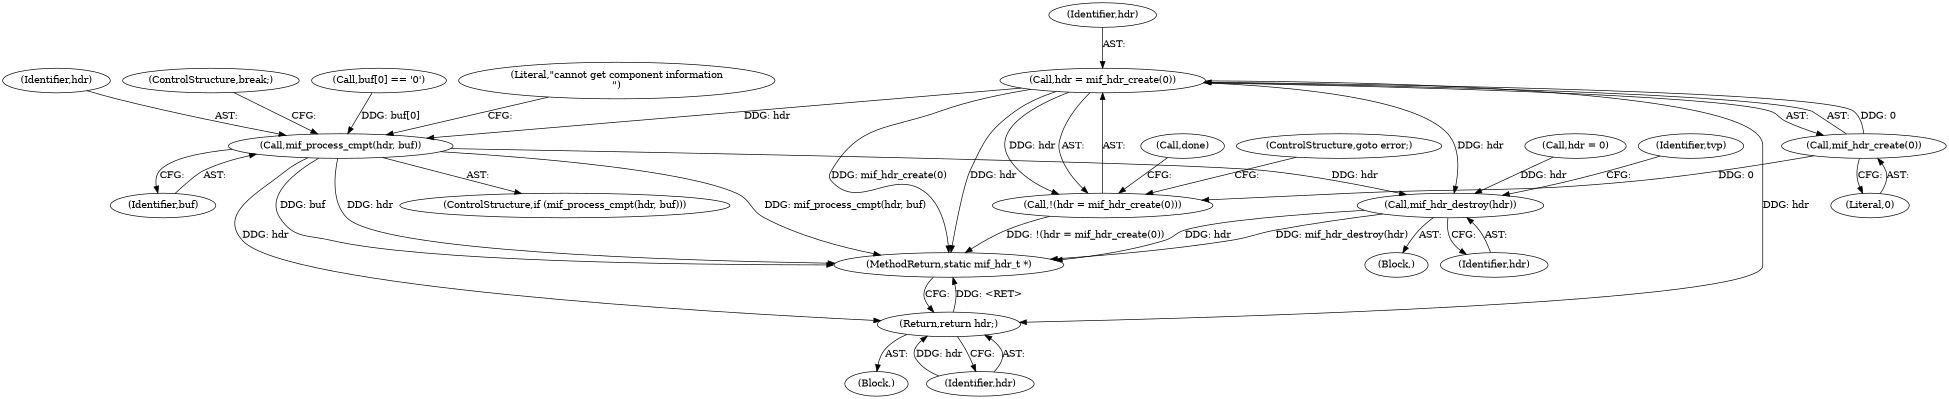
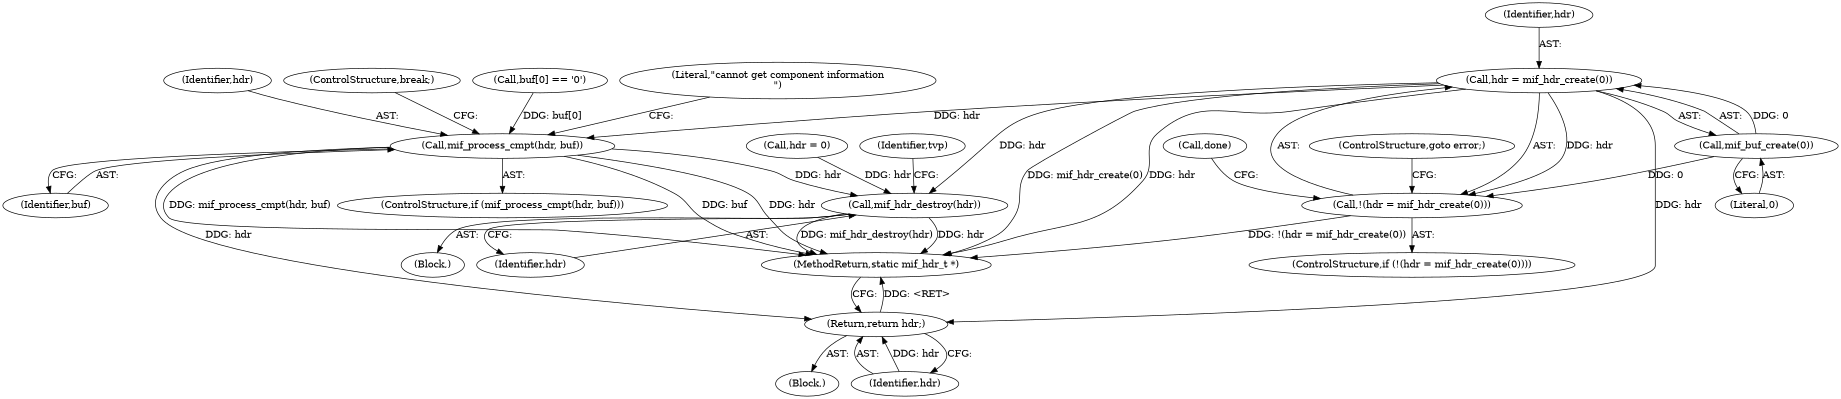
(1864, 146) -> (1756, 146)
none -> (1412, 265)
